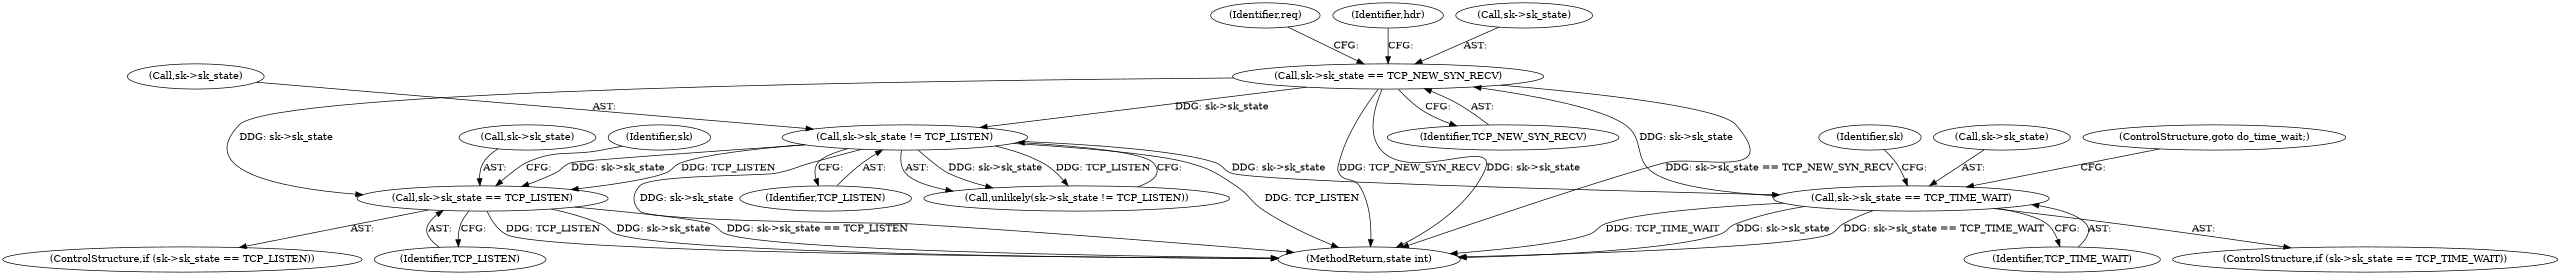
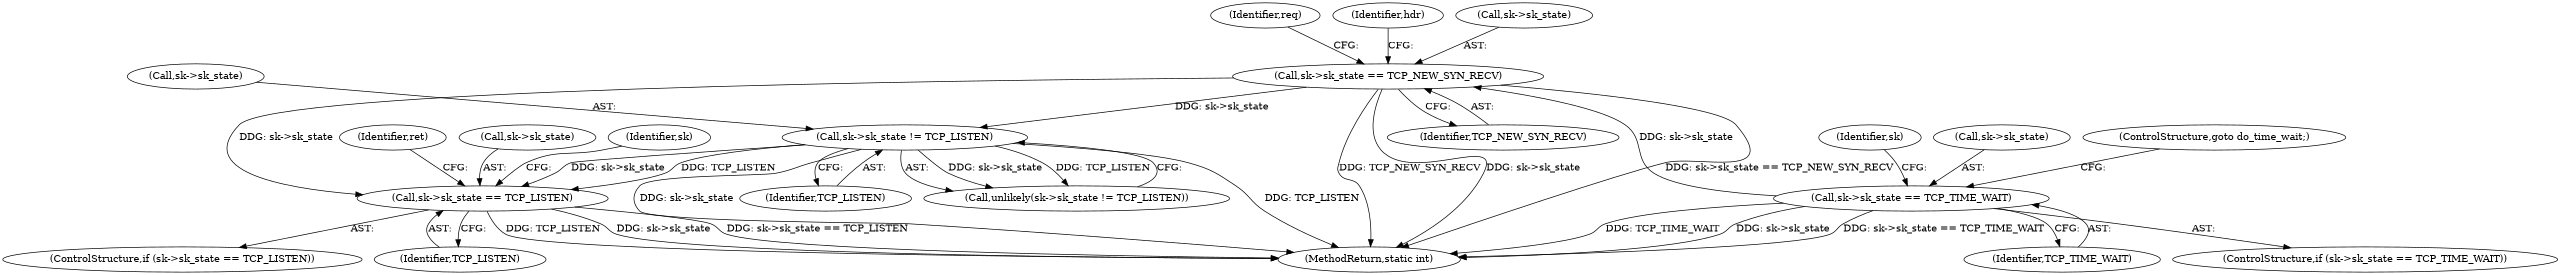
none -> (393, 137)
(1394, 184) -> none
(1369, 260) -> (1369, 260)
